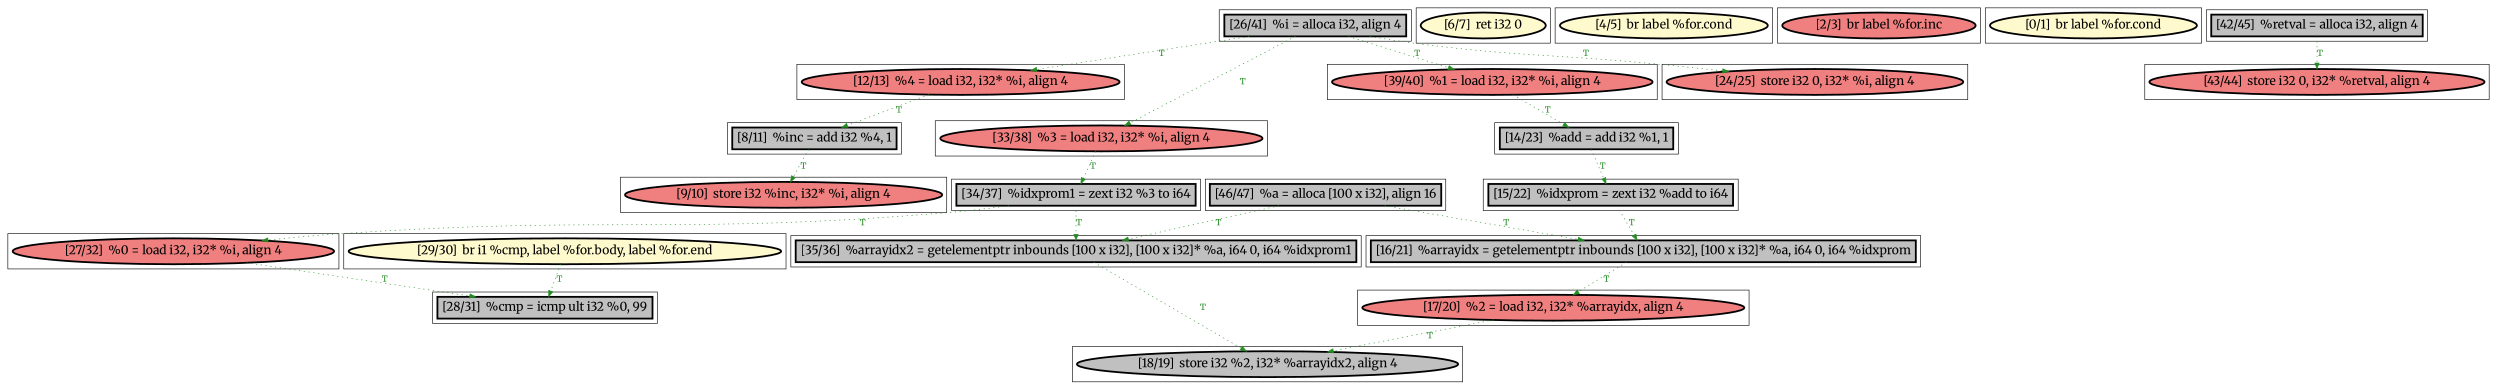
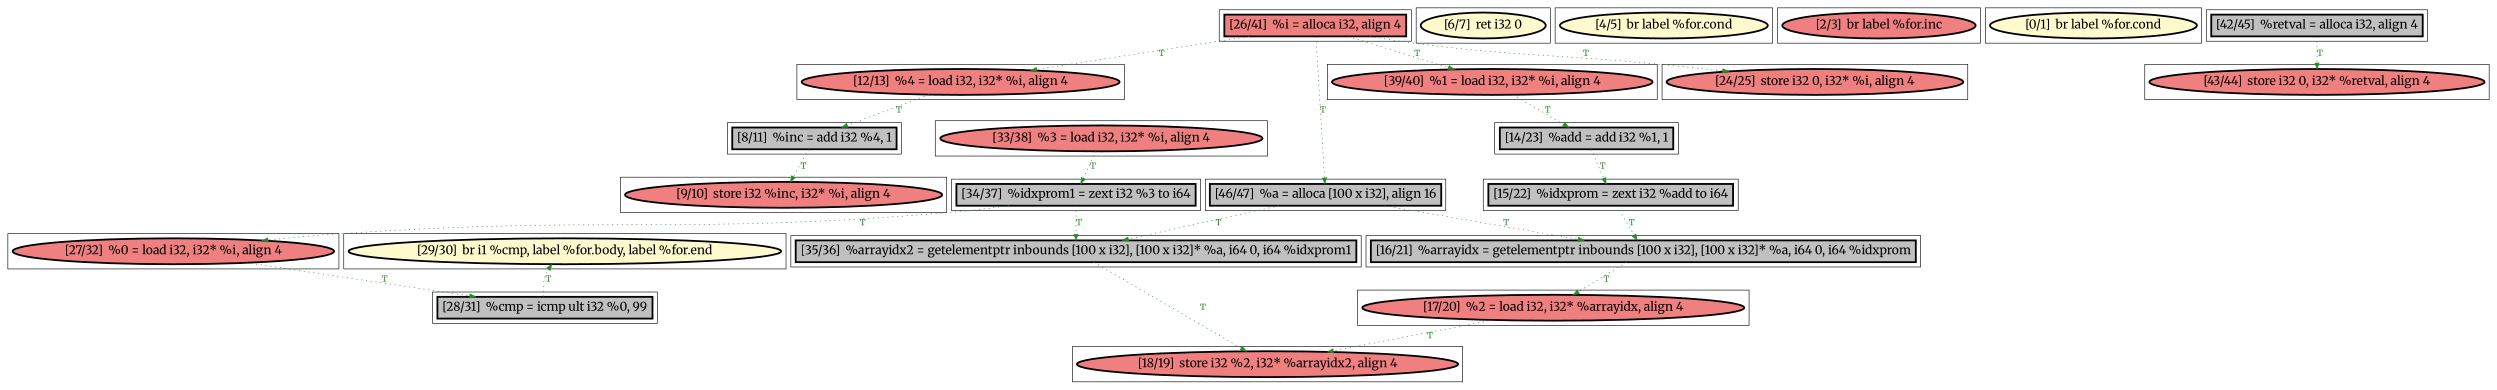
(1315, 26) -> (1315, 26)
(1213, 80) -> (1320, 107)
(556, 278) -> (544, 283)
(1268, 364) -> (1268, 364)
